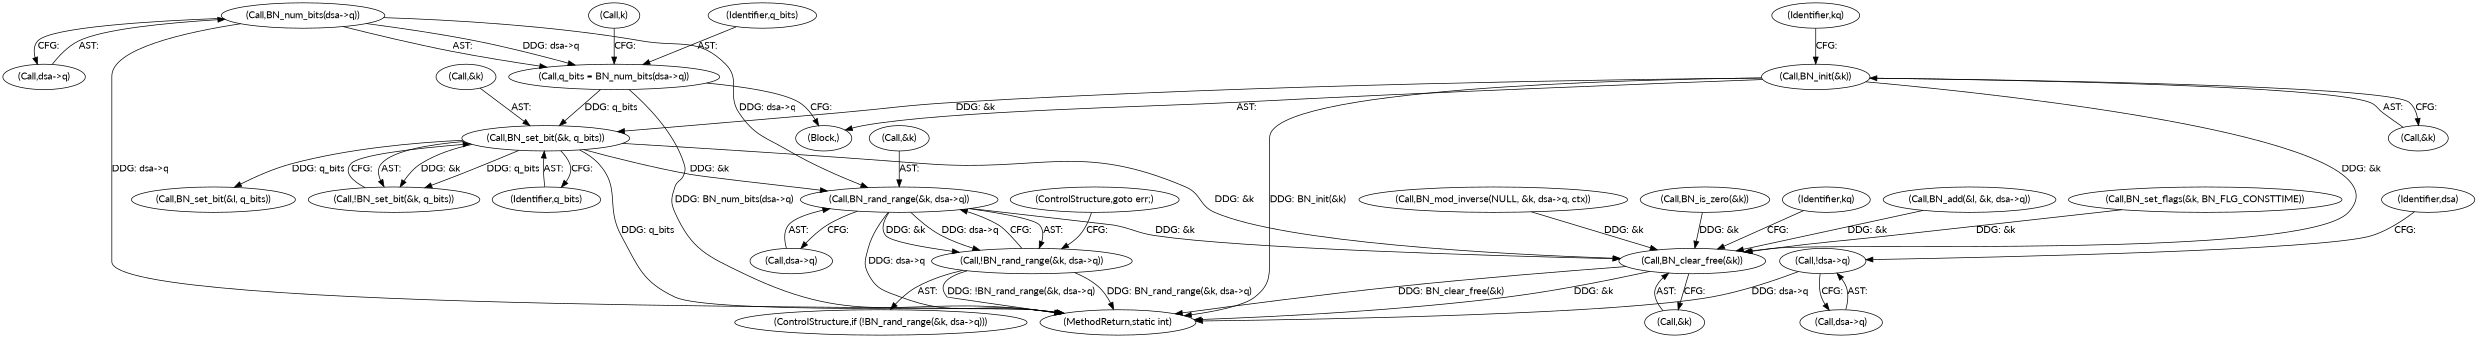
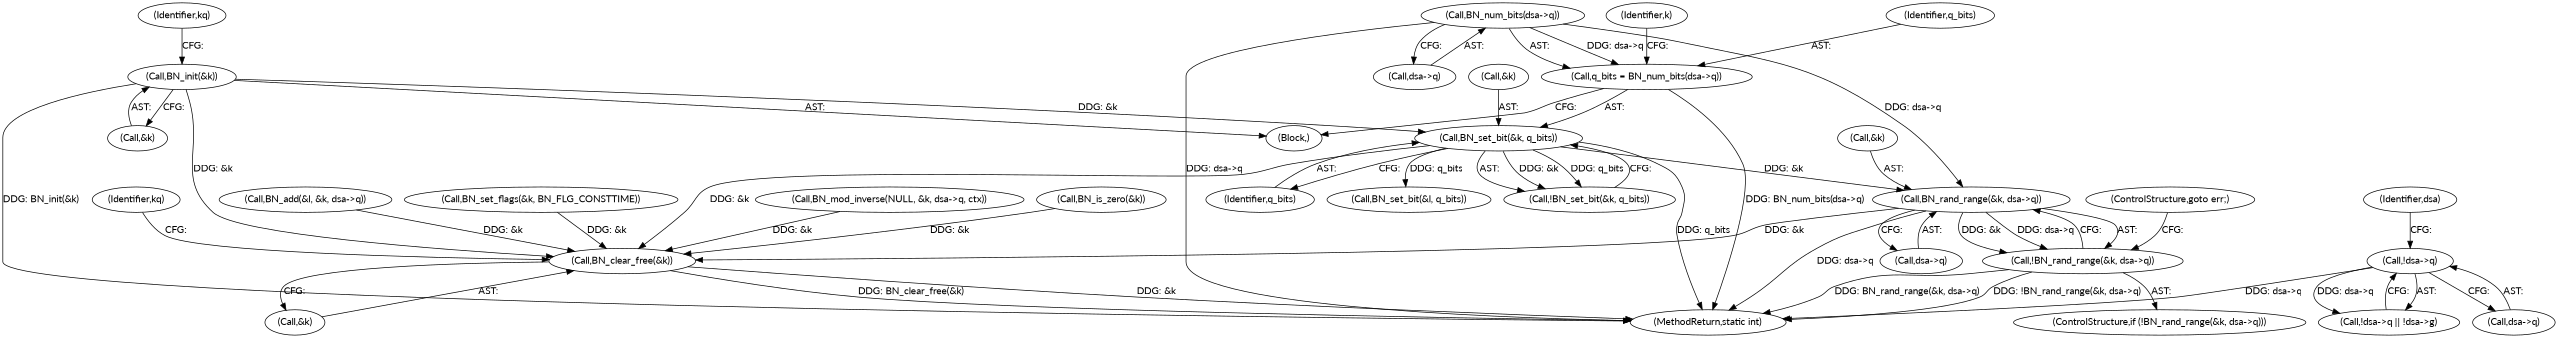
(614, 16) -> (1647, 16)
(611, 108) -> (1616, 108)
none -> (2389, 322)
